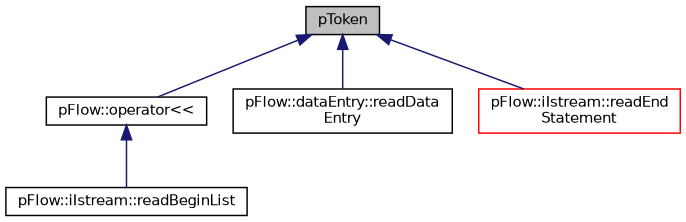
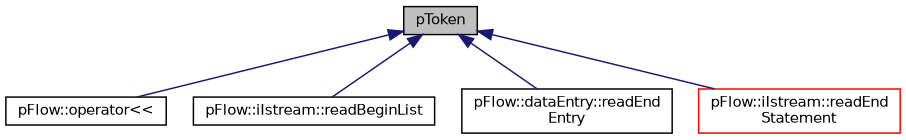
(343, 111) -> (567, 111)
(126, 164) -> (371, 70)
